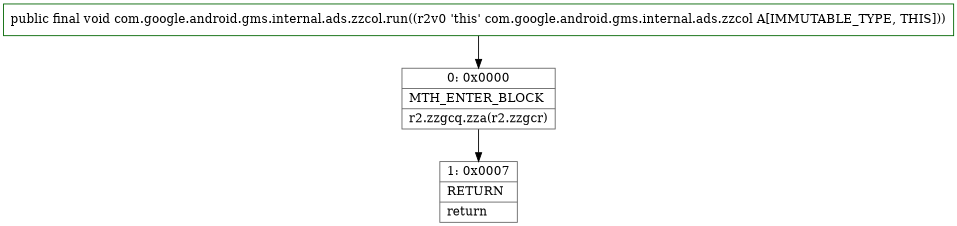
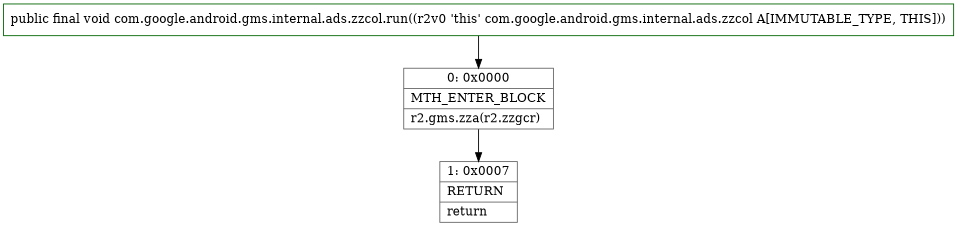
(479, 118) -> (476, 118)
